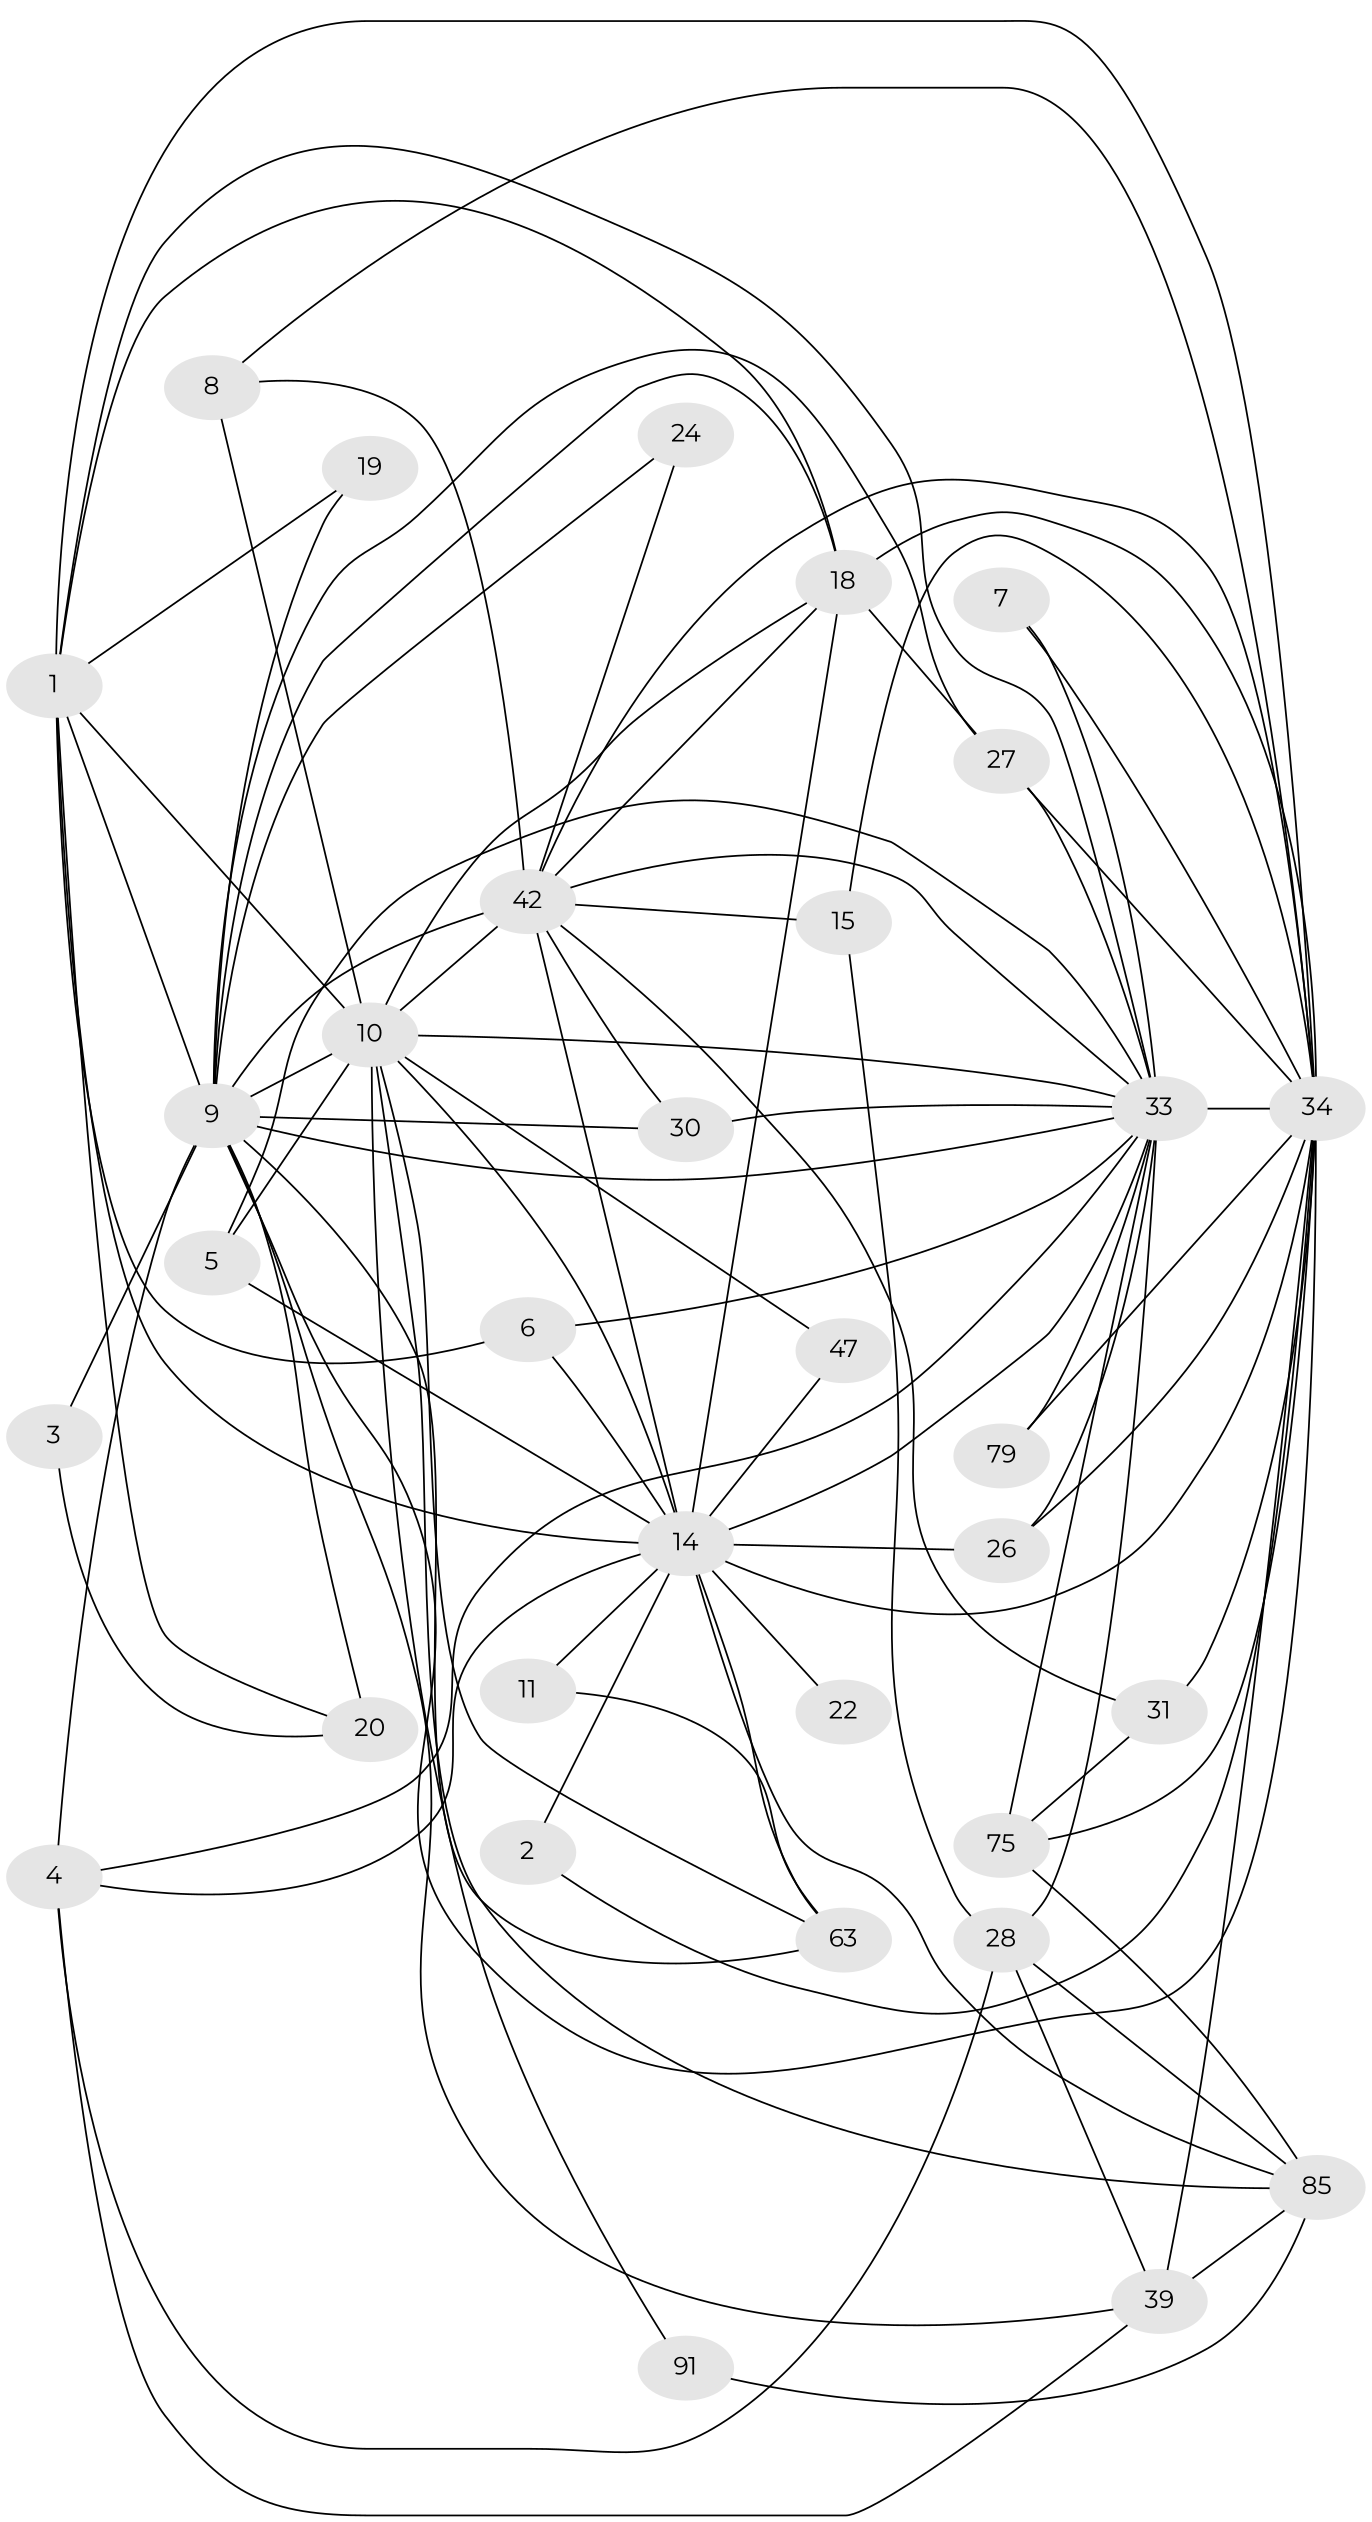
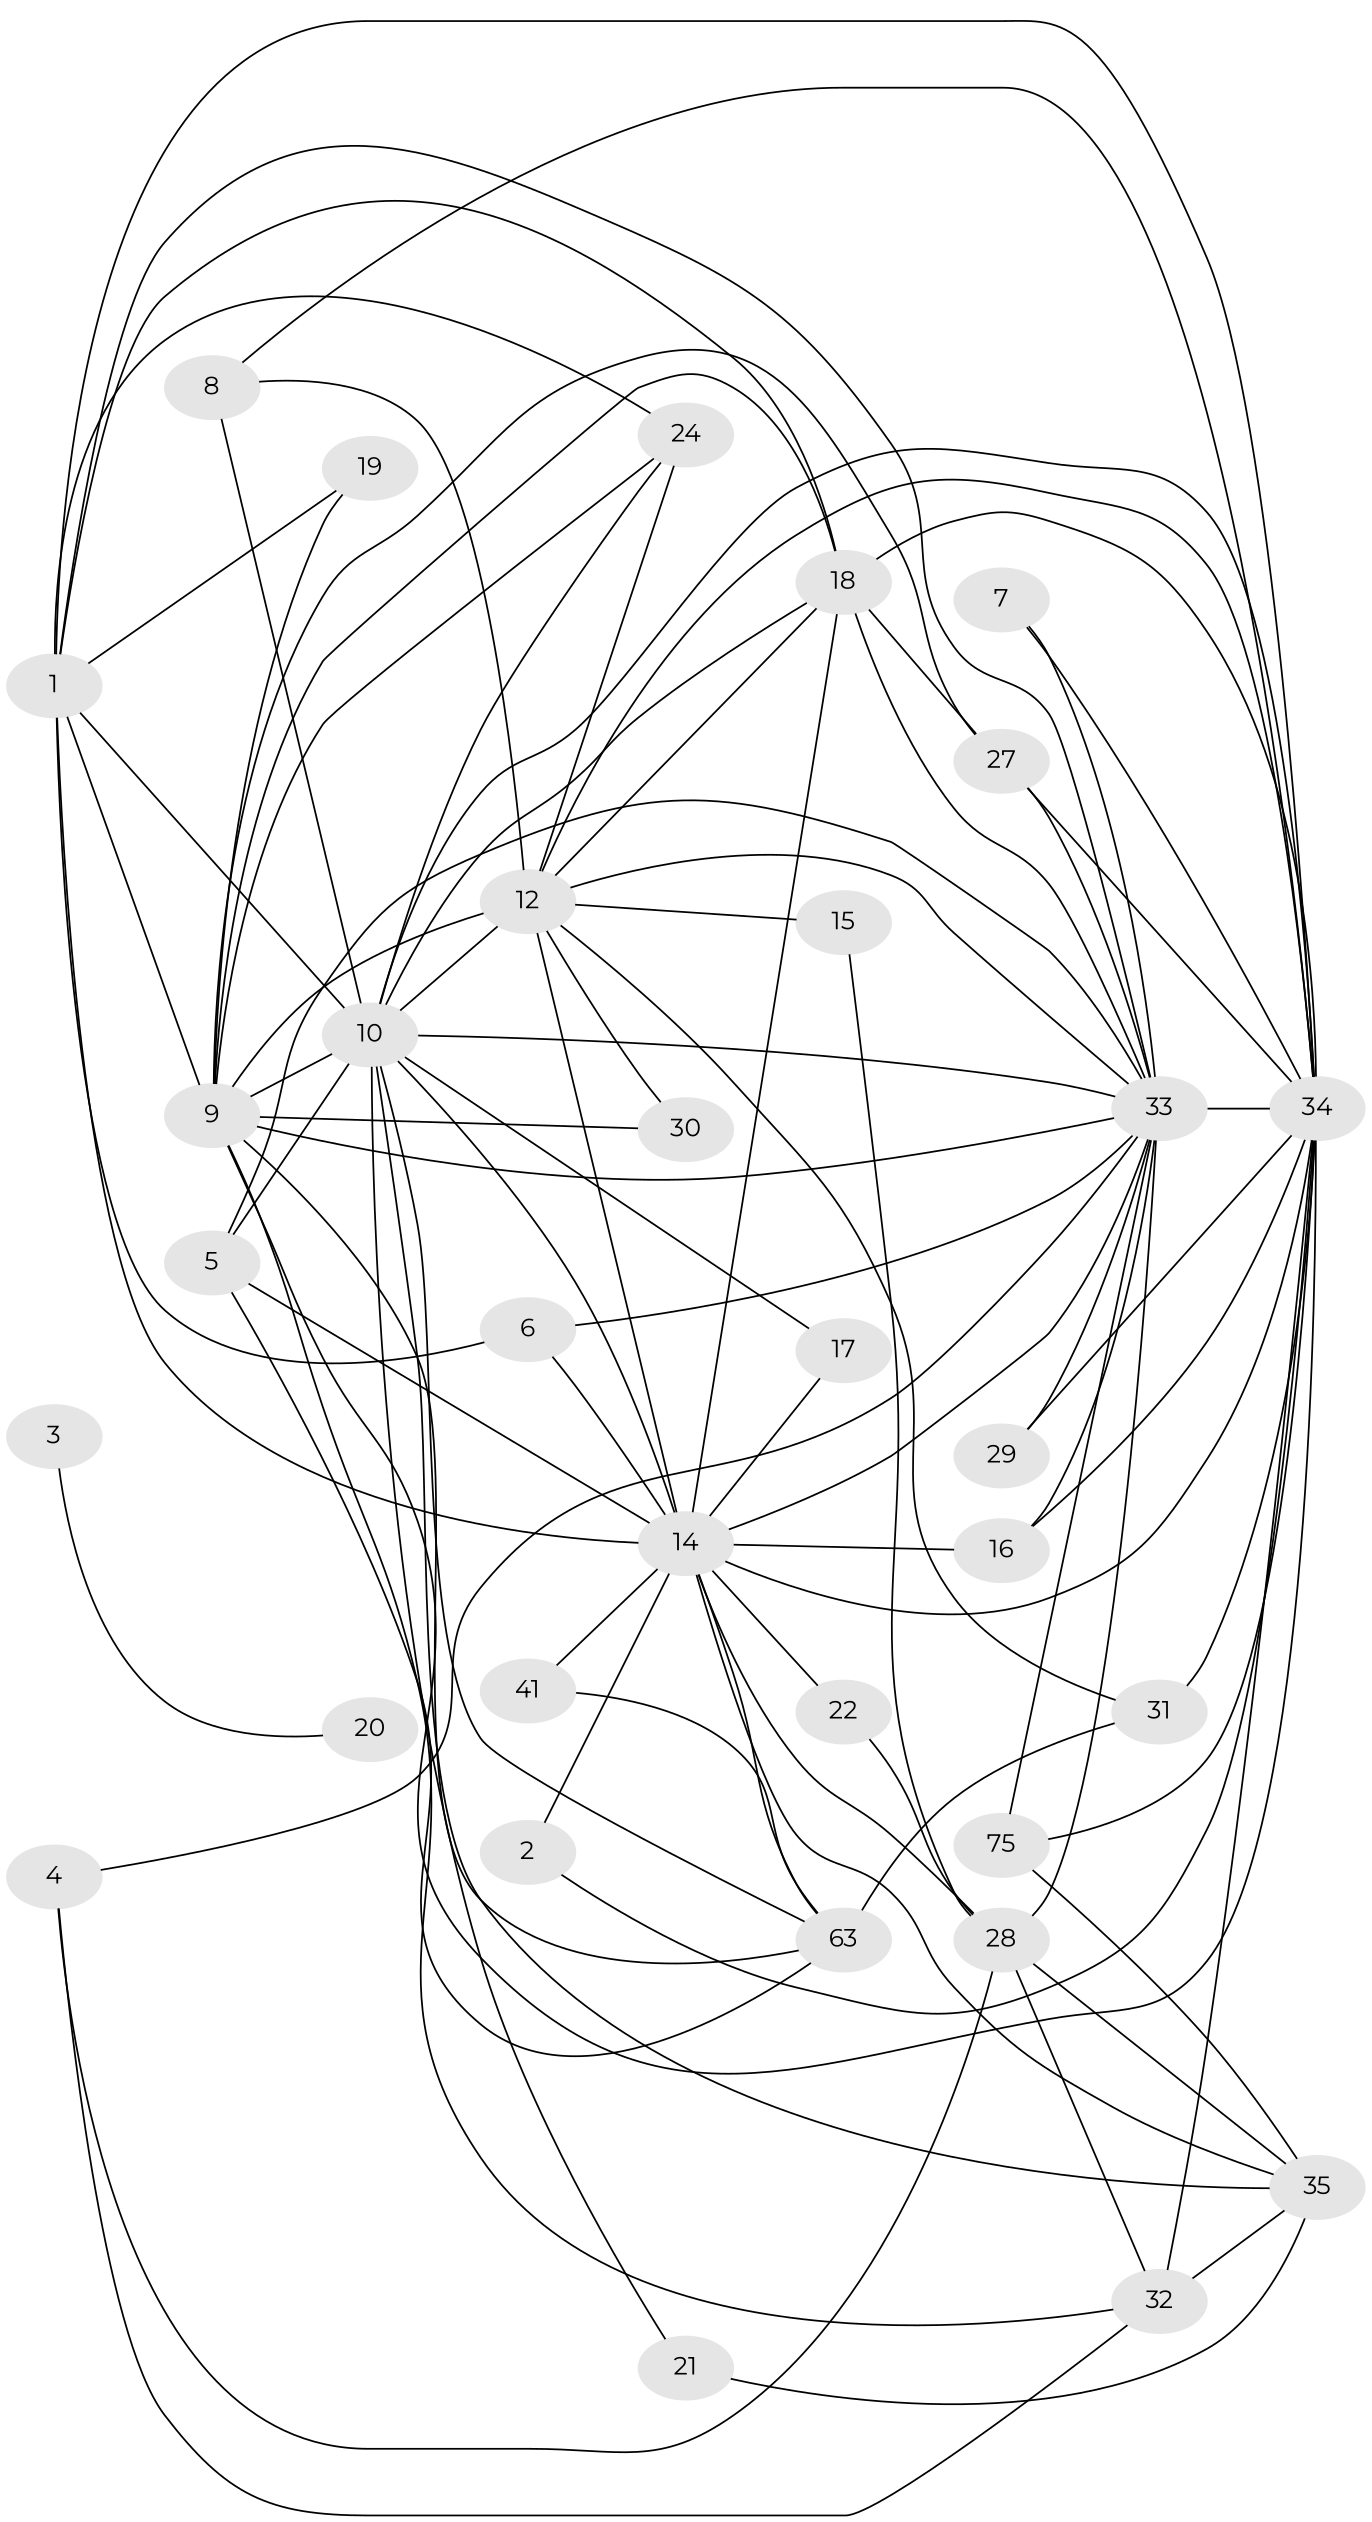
(1108, 596) -> (955, 450)
none -> (488, 717)
(528, 902) -> (528, 902)
(922, 1106) -> (1000, 846)
(101, 1270) -> (244, 306)
(121, 1302) -> none
(844, 1351) -> (844, 1351)
(302, 1419) -> none
(1002, 1456) -> (1002, 1456)
(102, 1490) -> none
(1002, 1551) -> (1002, 1551)
(528, 1691) -> (528, 1691)
(1068, 1789) -> (967, 1789)
none -> (904, 1790)
(399, 1847) -> (805, 1769)
none -> (436, 1966)
(1317, 2187) -> (1317, 2187)
(1160, 2301) -> (1160, 2301)
(686, 2368) -> (686, 2368)
